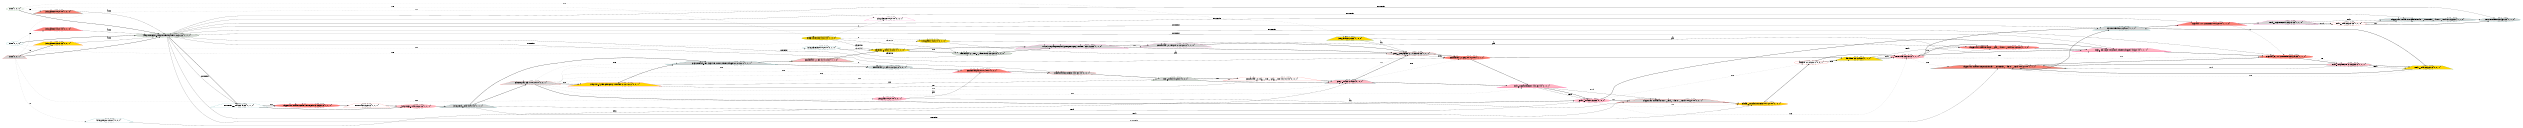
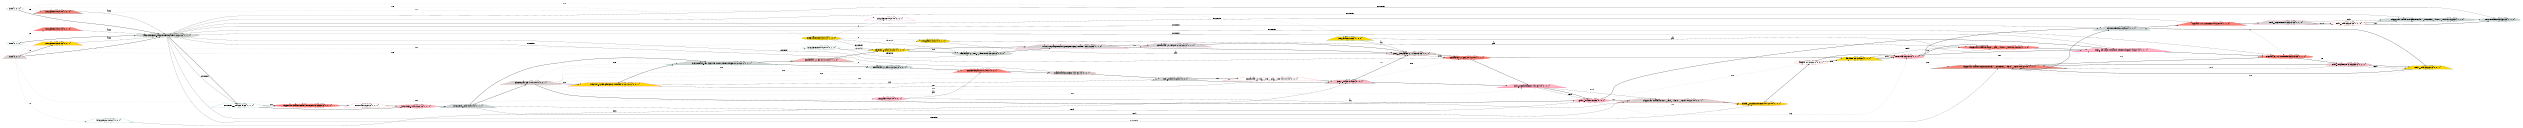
(859, 45) -> (859, 45)
